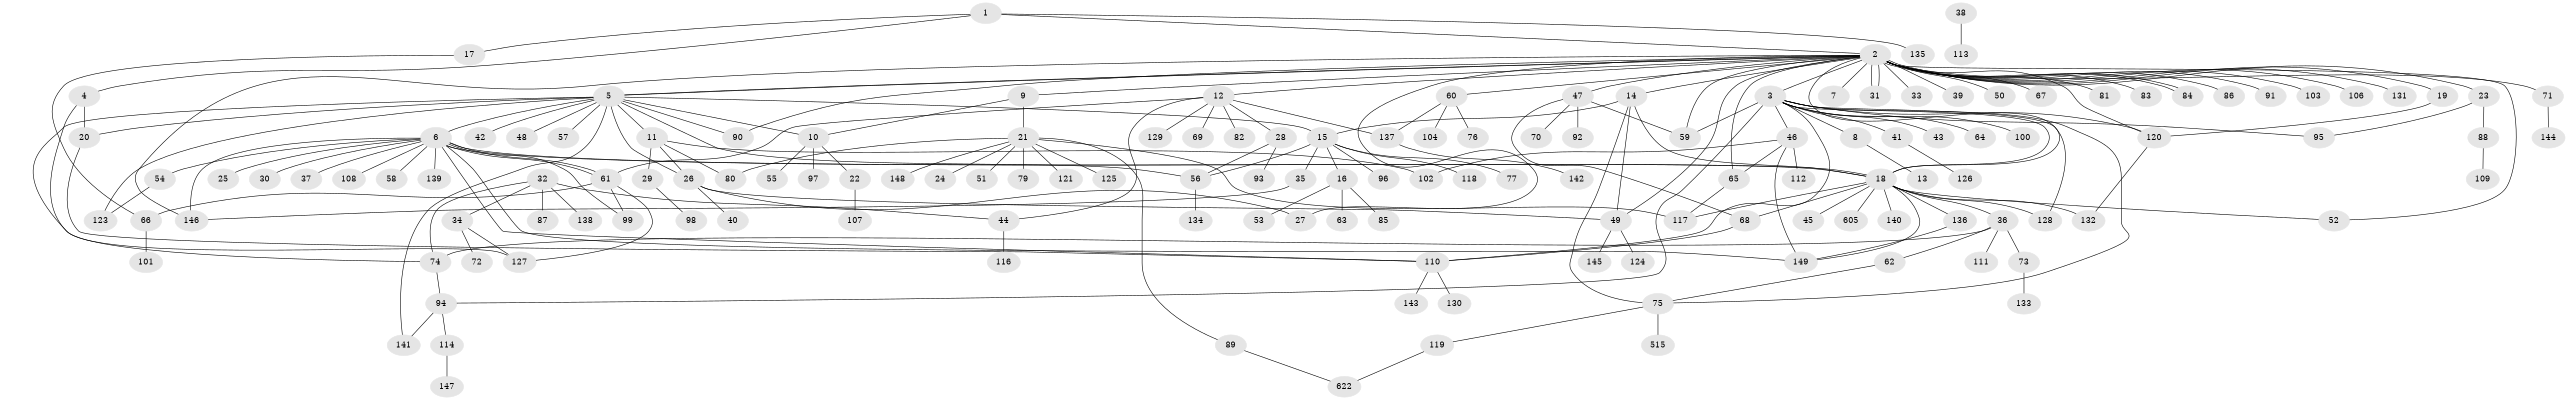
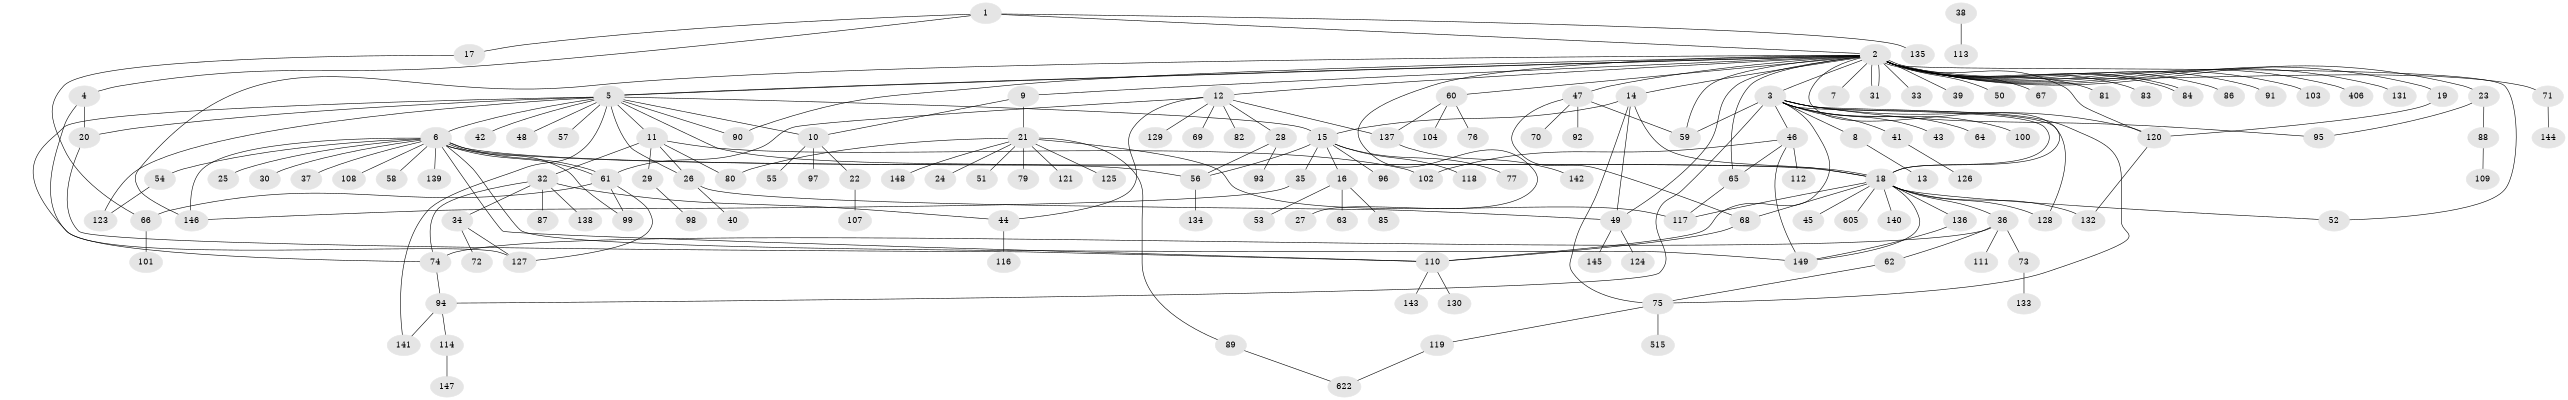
(2357, 96) -> (2357, 96)
none -> (608, 155)
(995, 200) -> none
